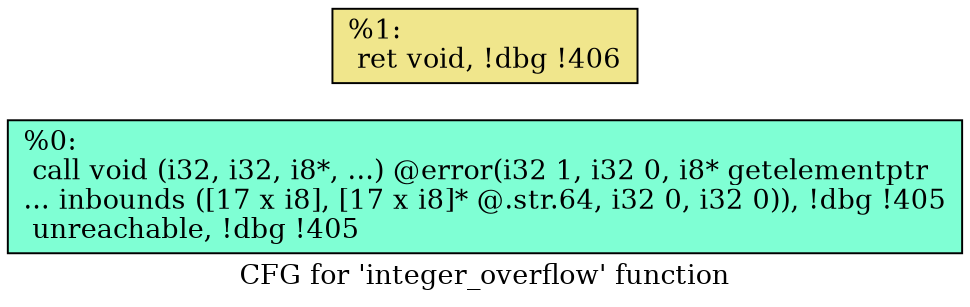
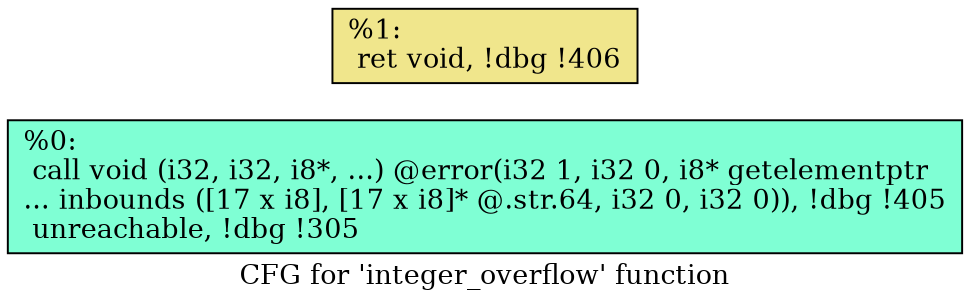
(192, 230) -> (192, 230)
